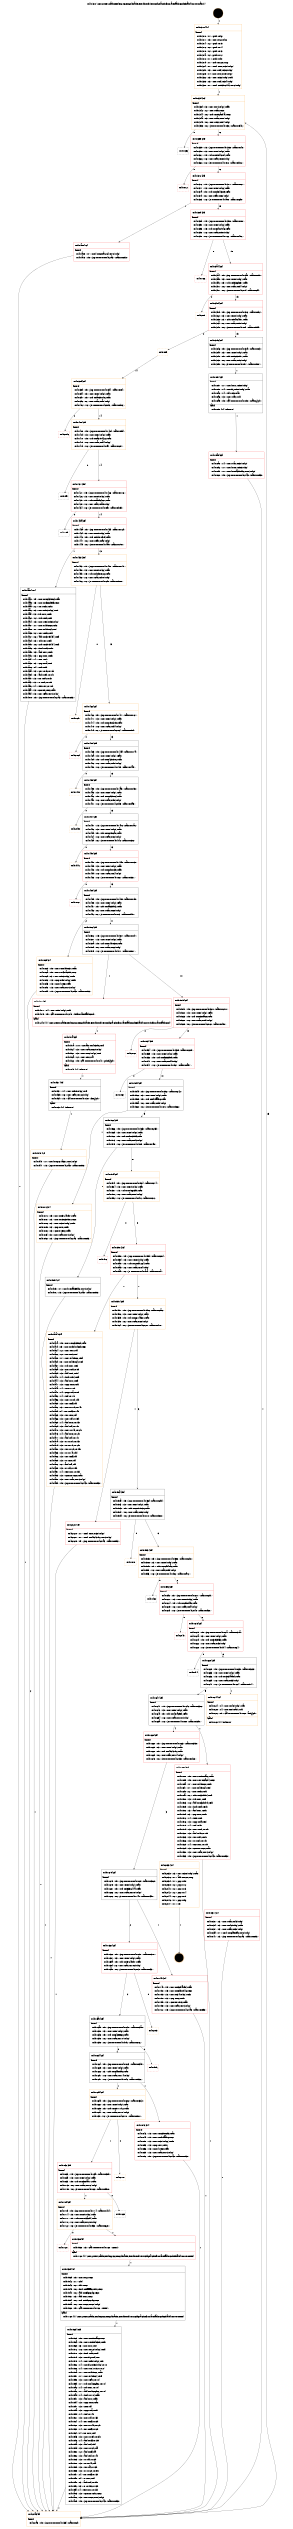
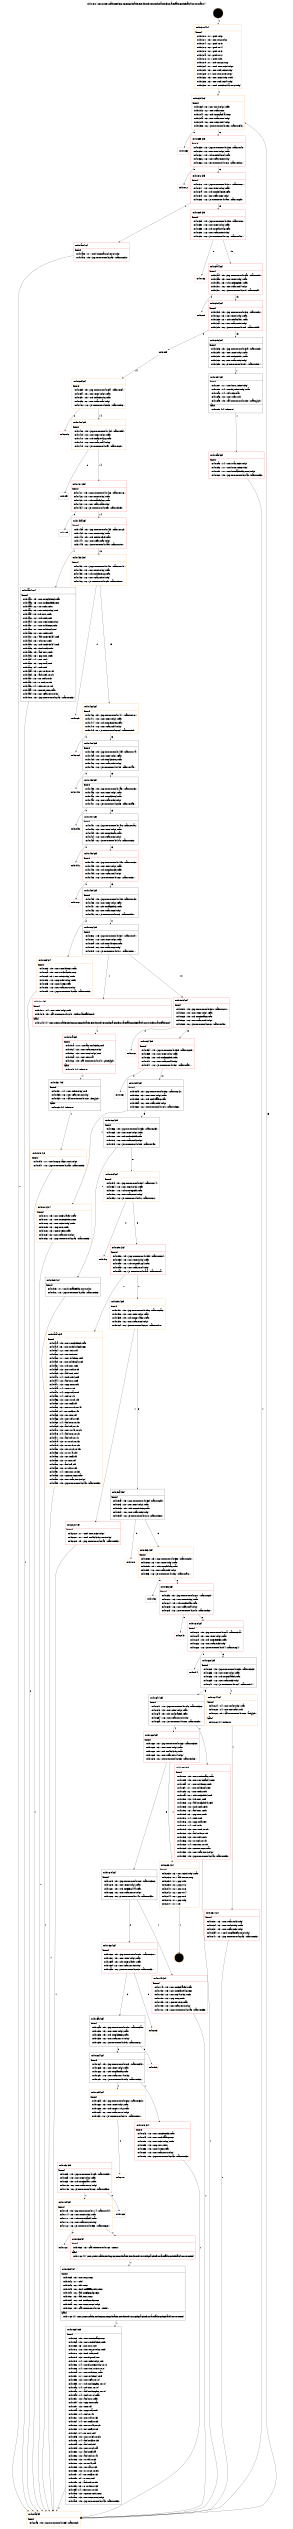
none -> (169, 1812)
none -> (232, 1817)
(101, 2140) -> none
